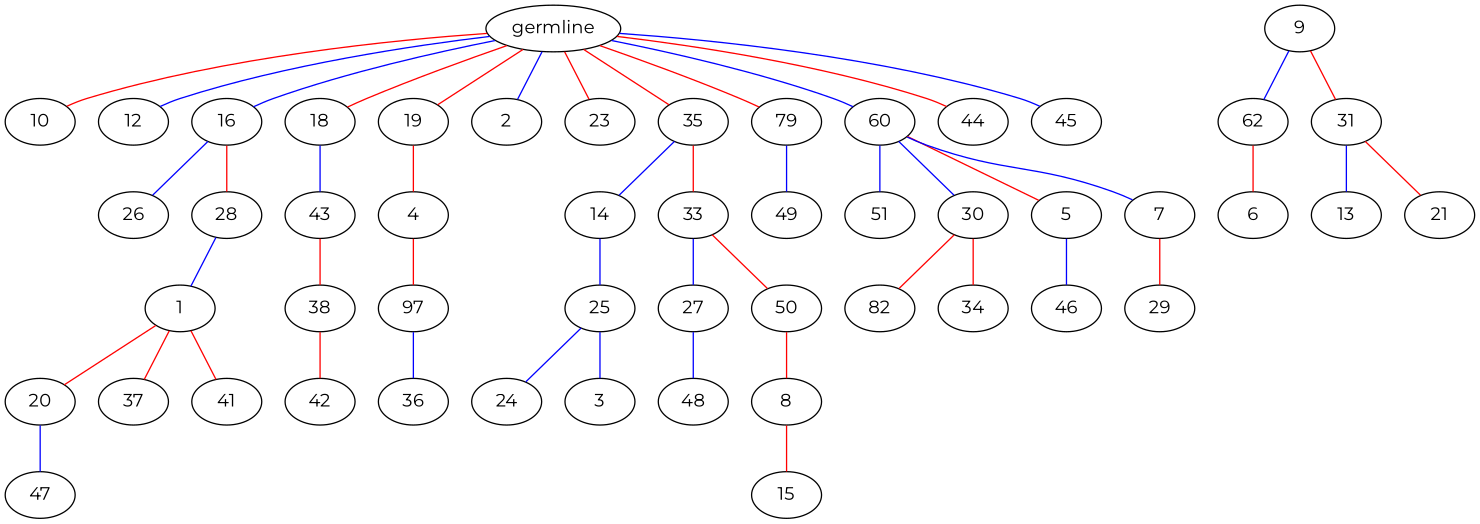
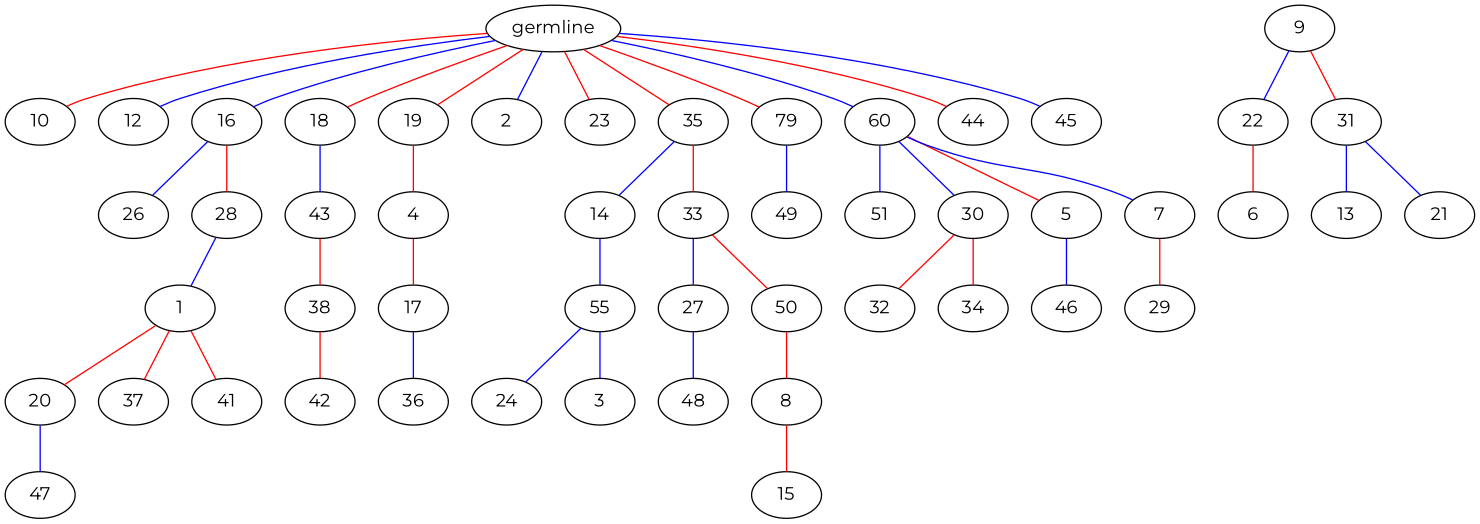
(1253, 122) -> (1253, 122)
(1393, 168) -> (1393, 168)
(413, 308) -> (413, 308)
(600, 308) -> (600, 308)
(880, 308) -> (880, 308)
